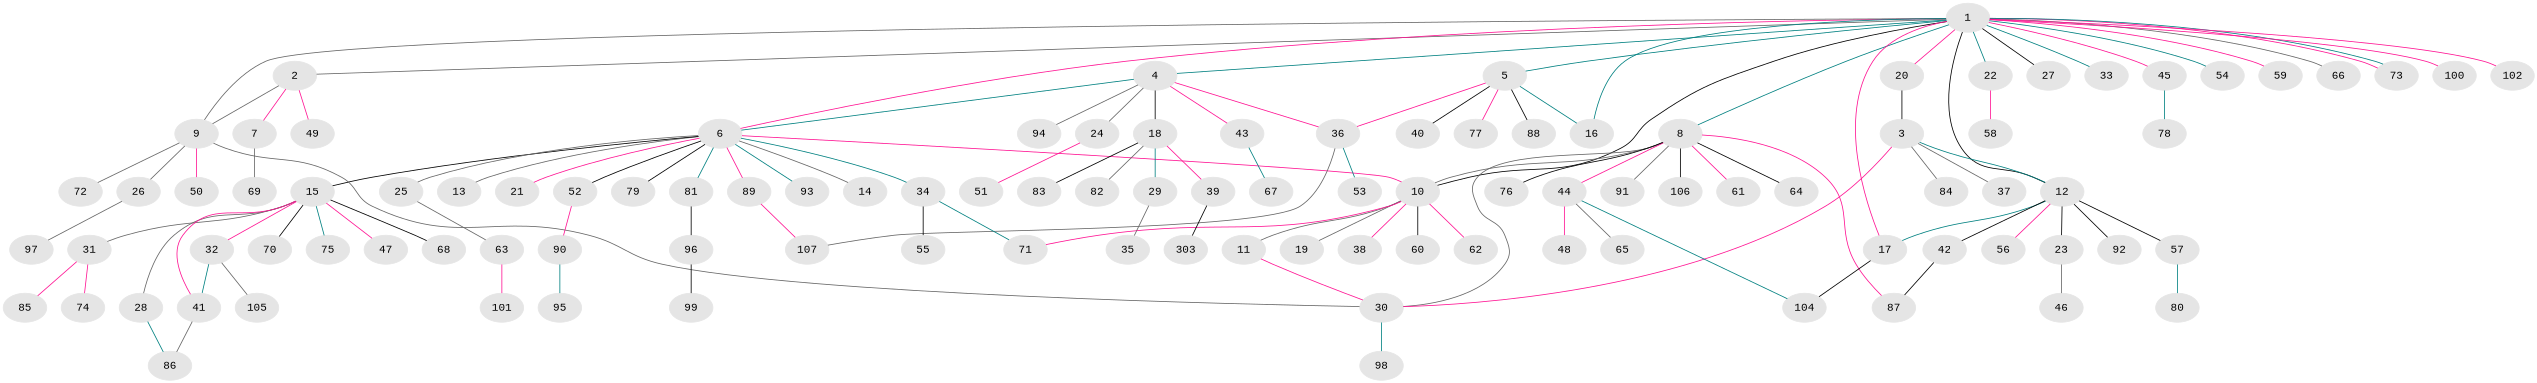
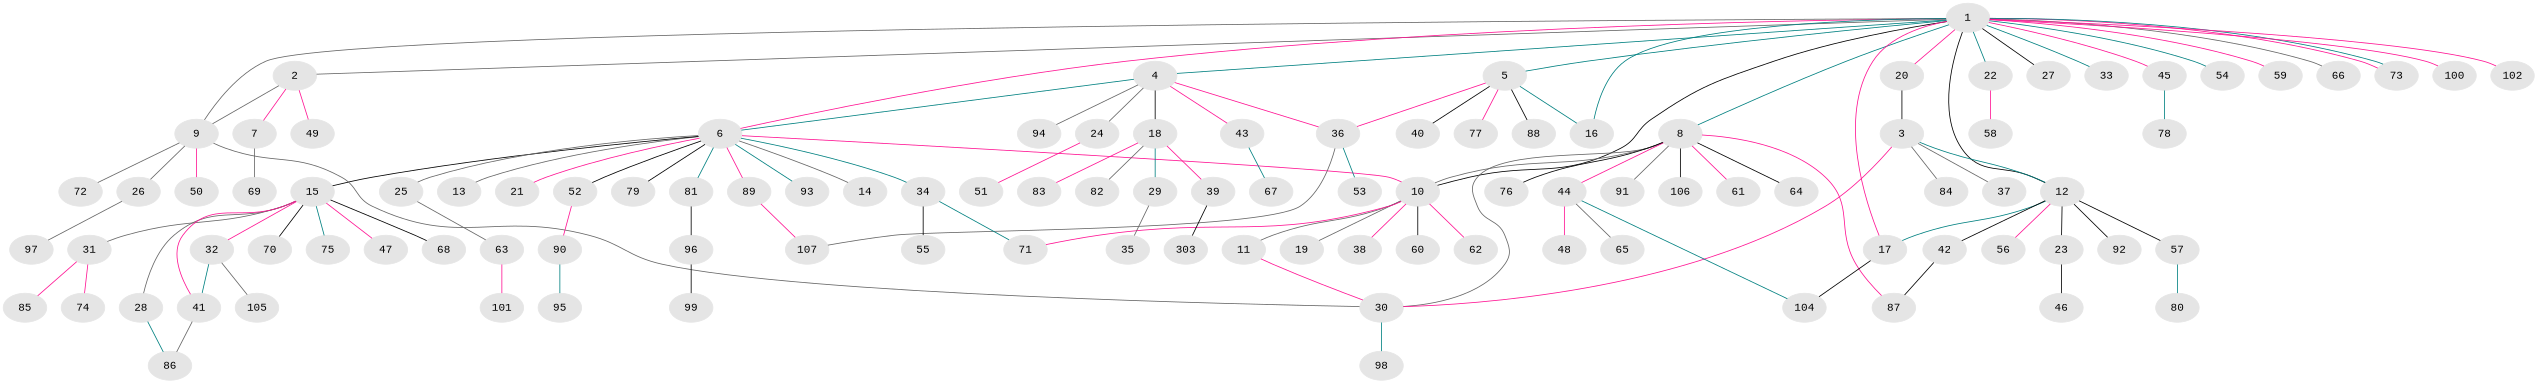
(1097, 163) -> (1097, 163)
(2061, 279) -> (2061, 279)
